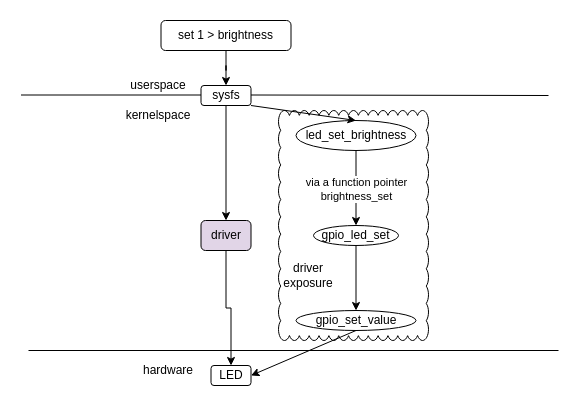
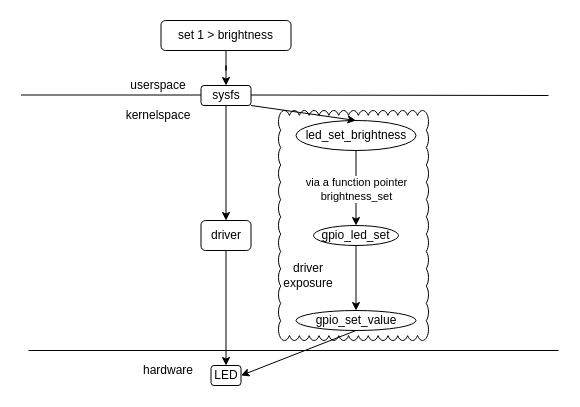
(226, 236) -> (226, 236)
(231, 376) -> (226, 376)
